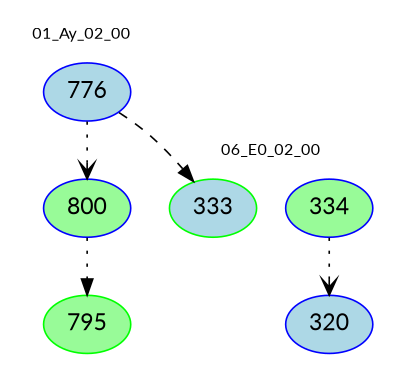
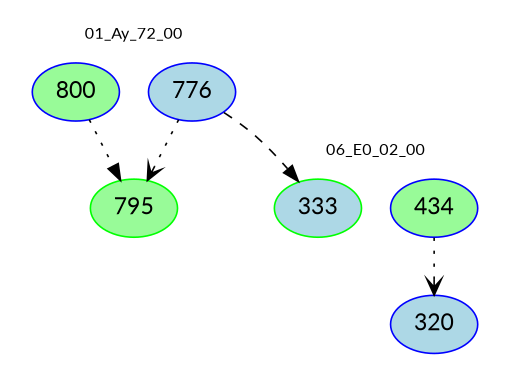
(82, 35) -> (134, 35)
(87, 142) -> (167, 143)
(329, 208) -> (434, 208)
